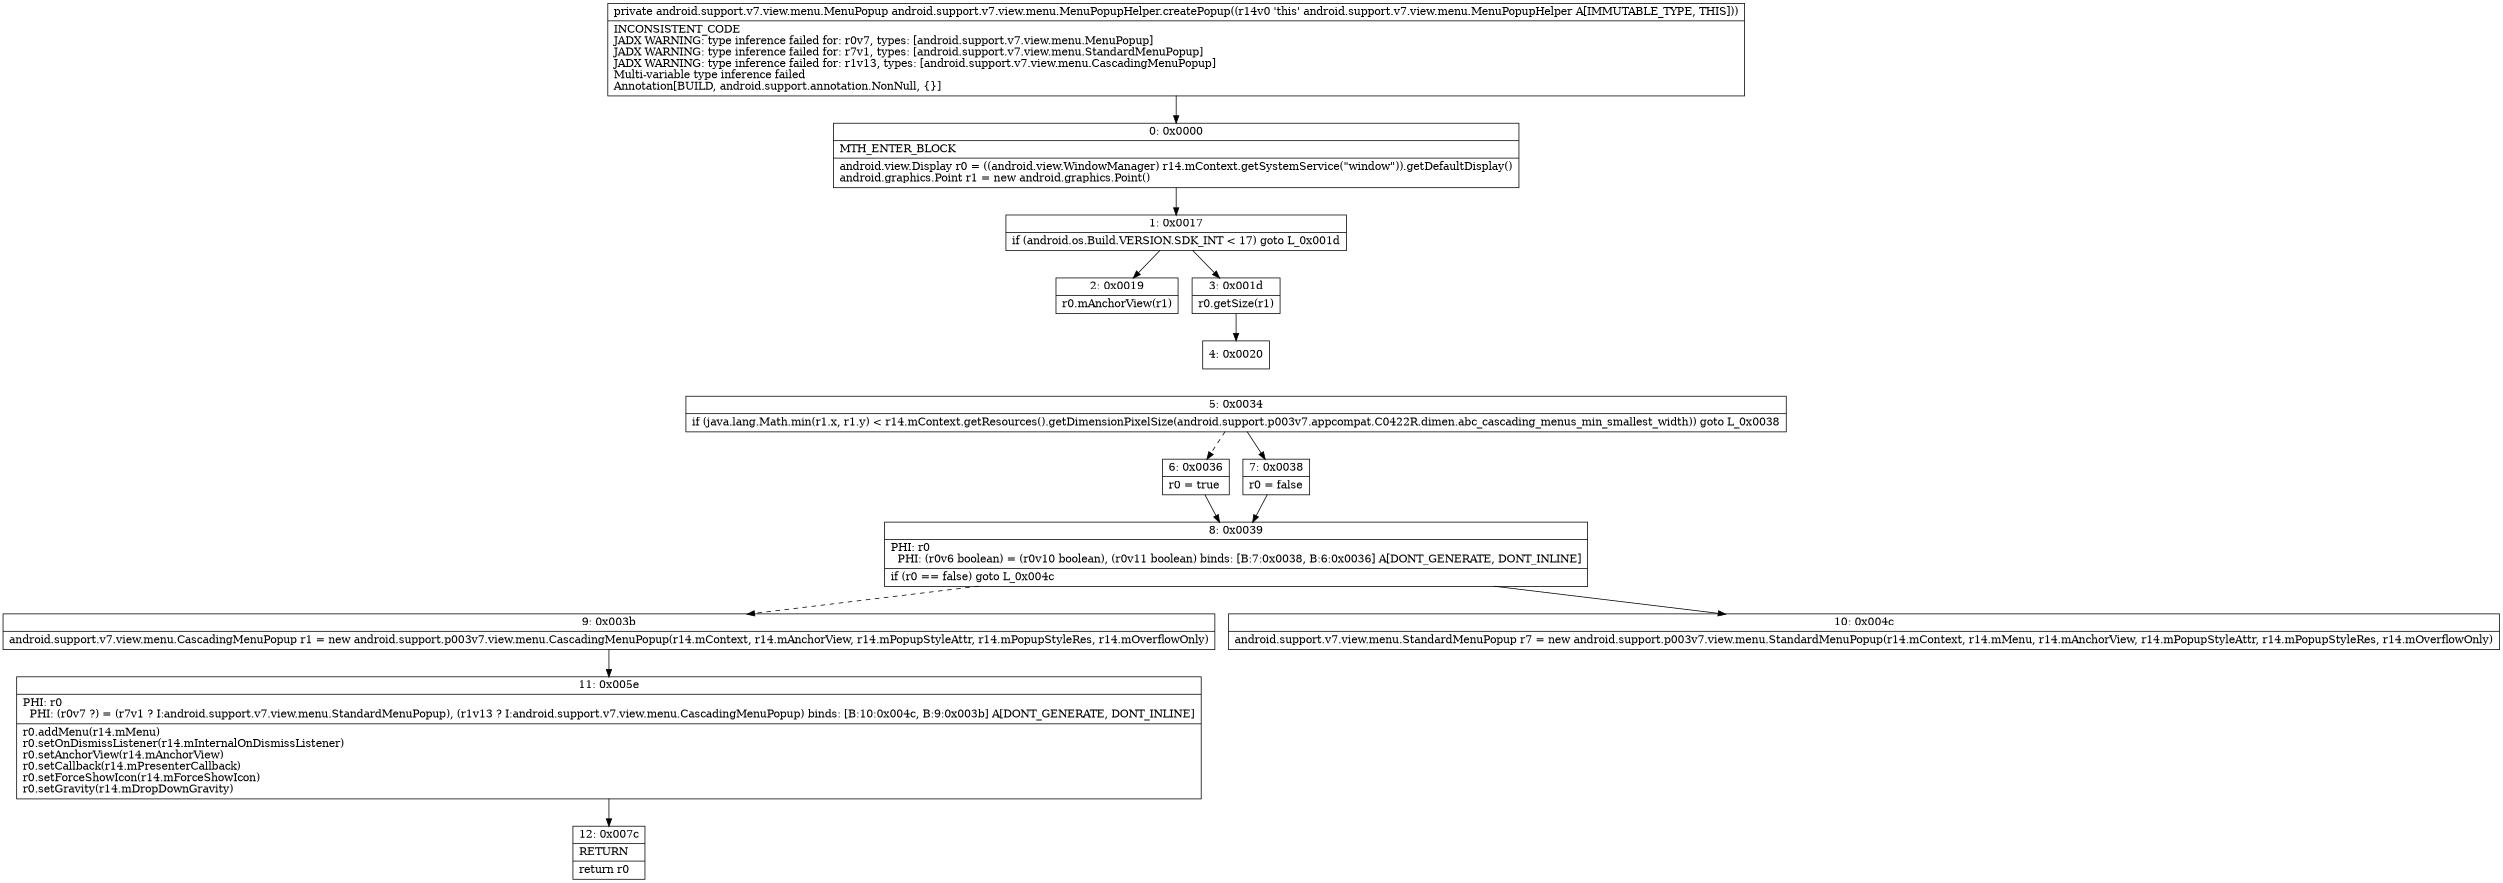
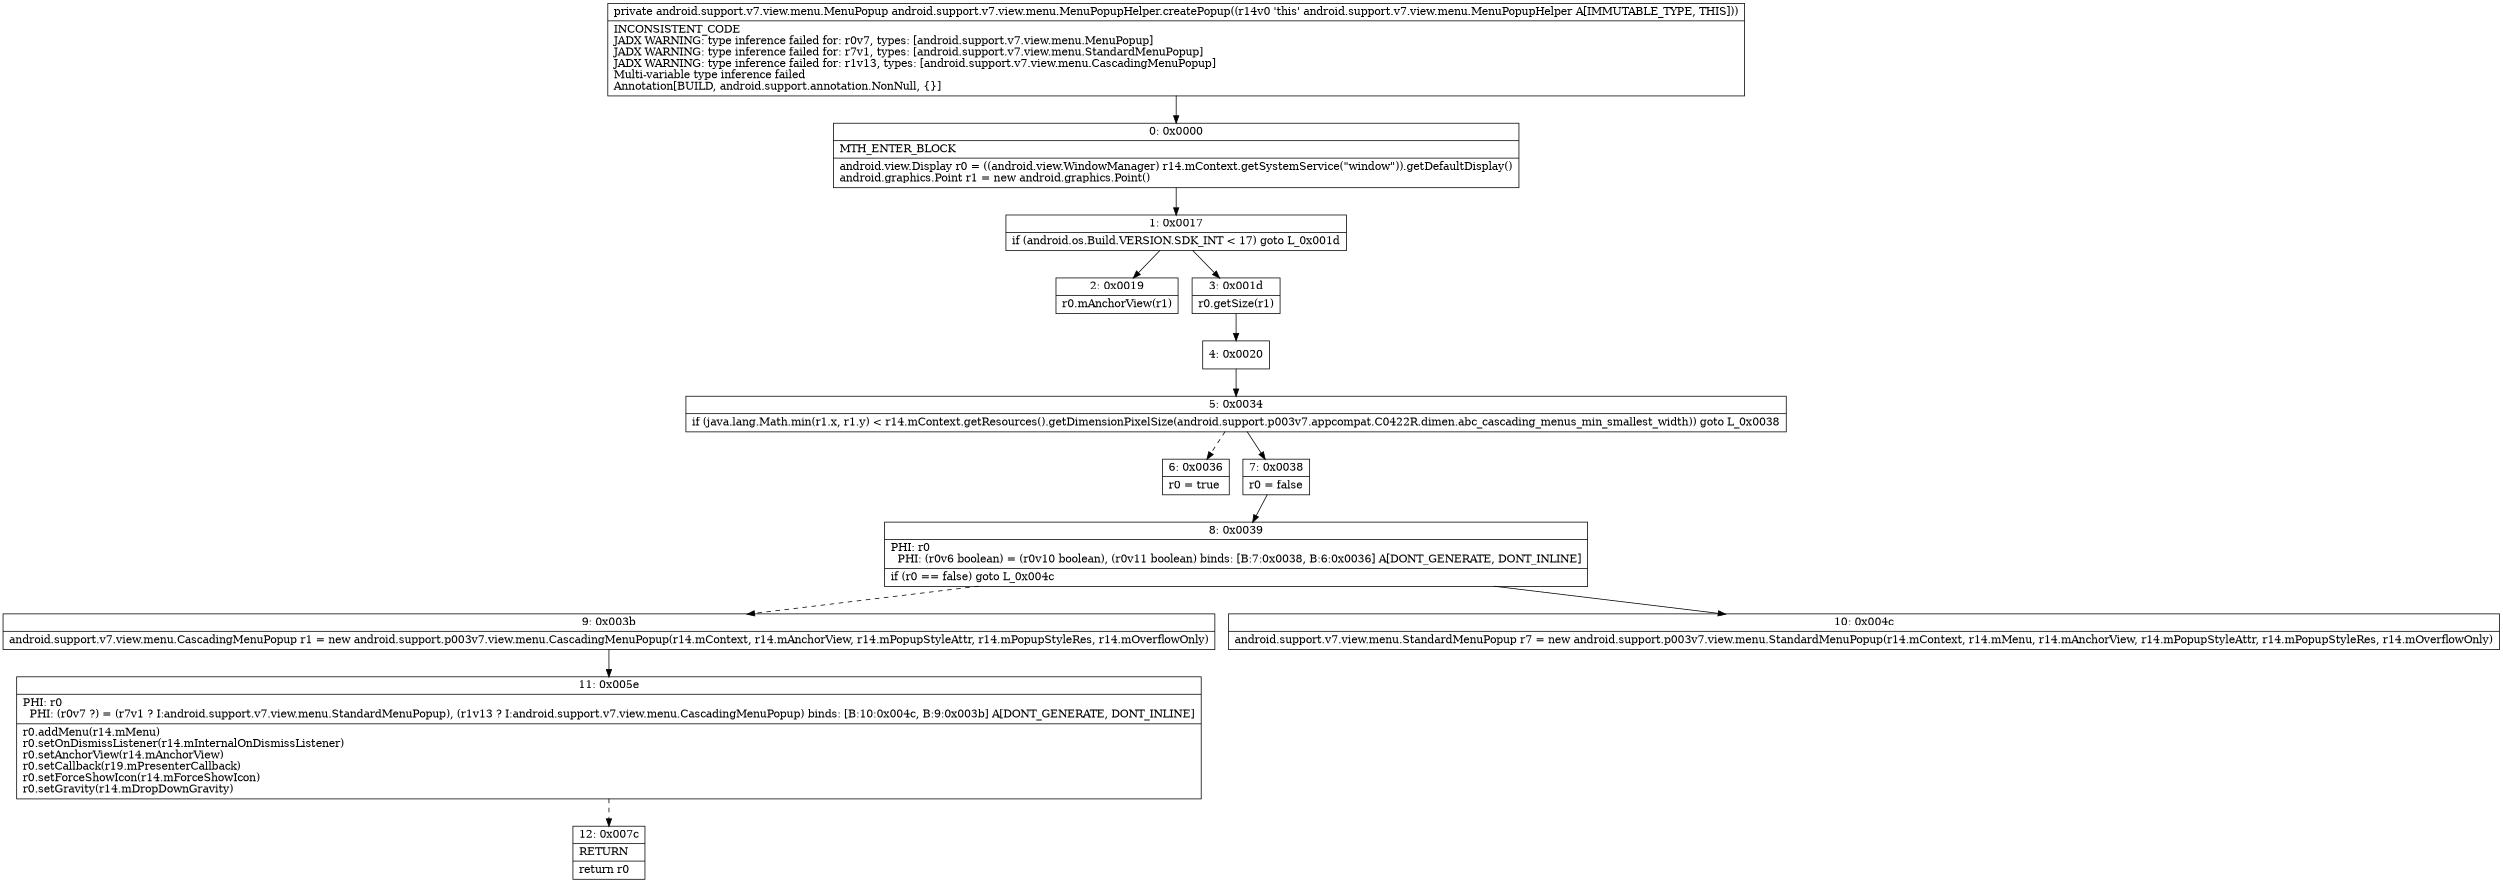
none -> (1236, 379)
(1210, 505) -> none
(132, 767) -> (132, 767)
(609, 809) -> (609, 809)
